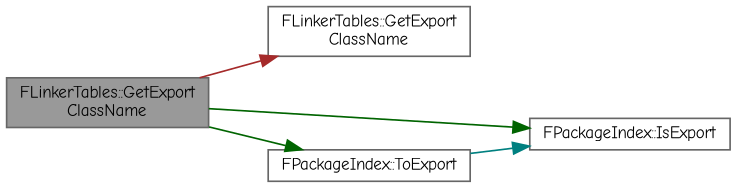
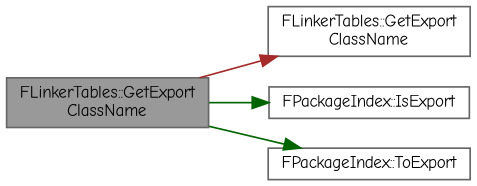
(492, 151) -> none
